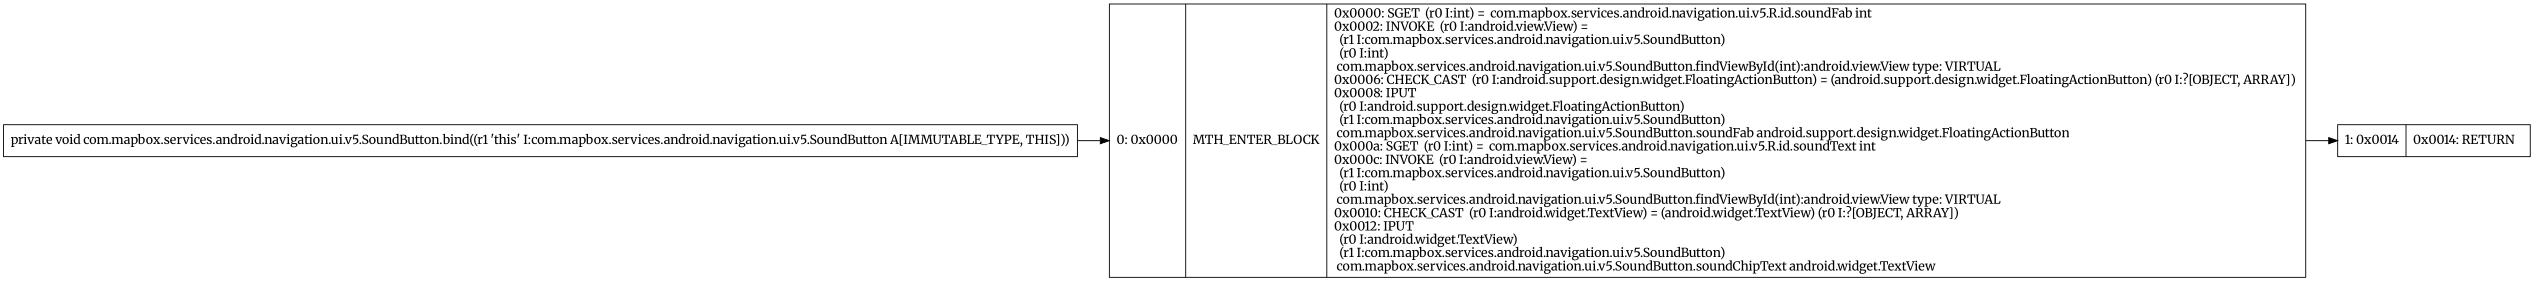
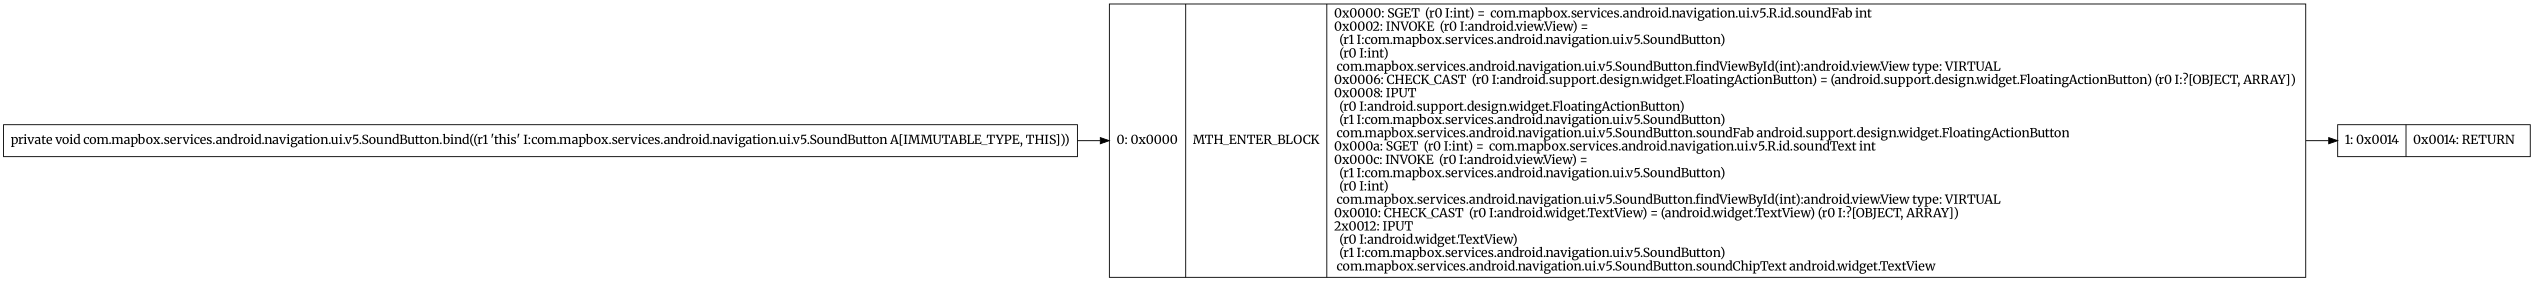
(1377, 227) -> (1377, 227)
